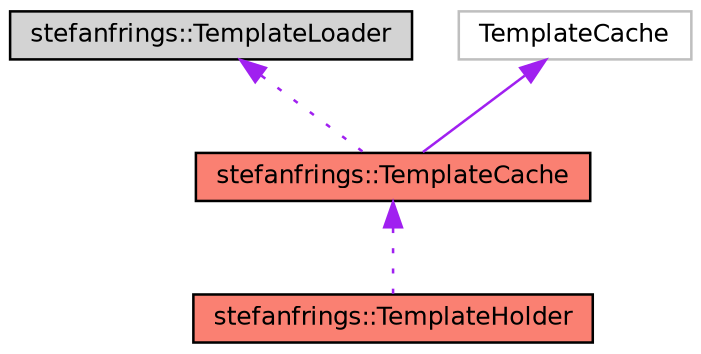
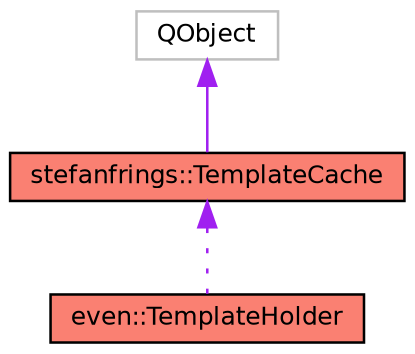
(211, 35) -> none
(575, 35) -> (207, 35)
(393, 318) -> (207, 318)
